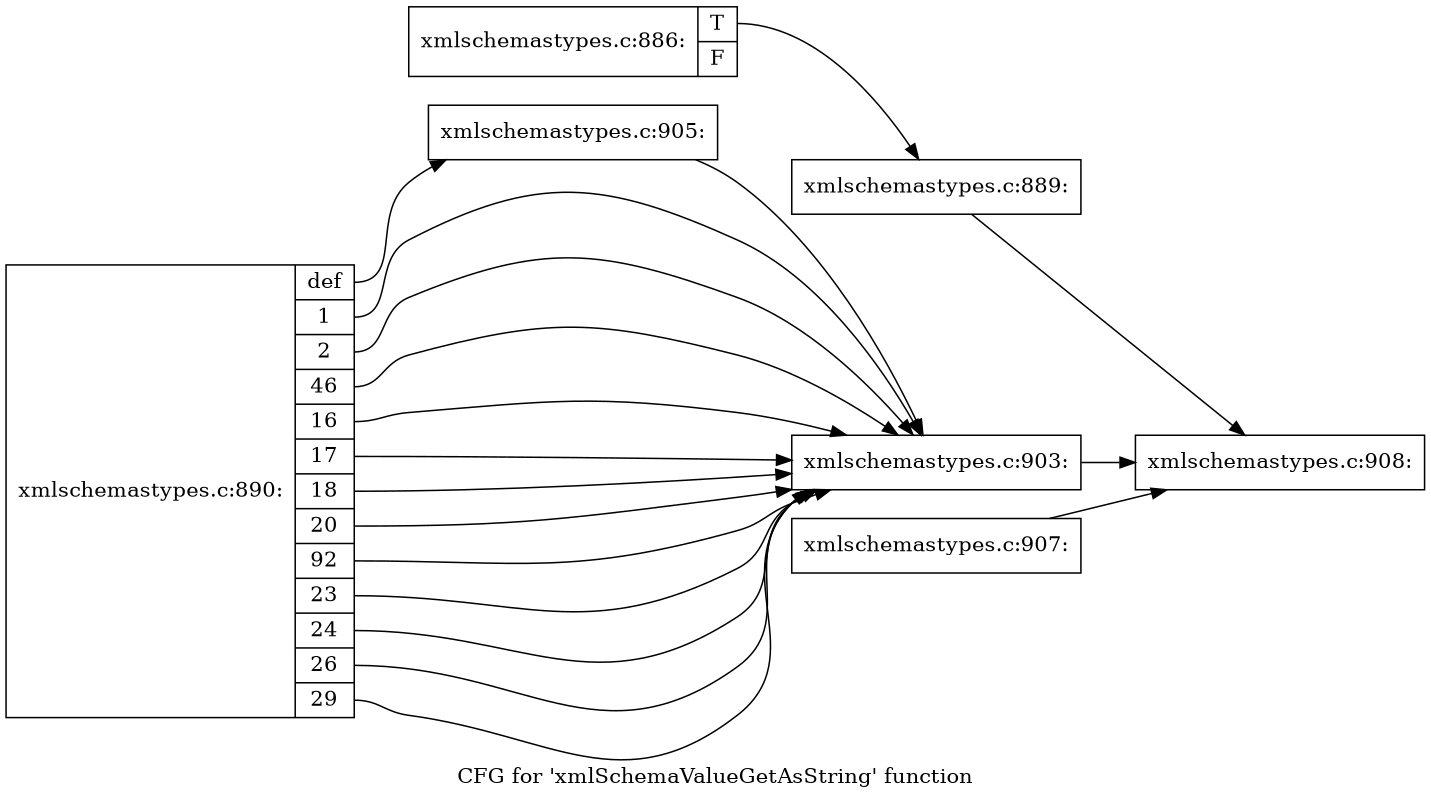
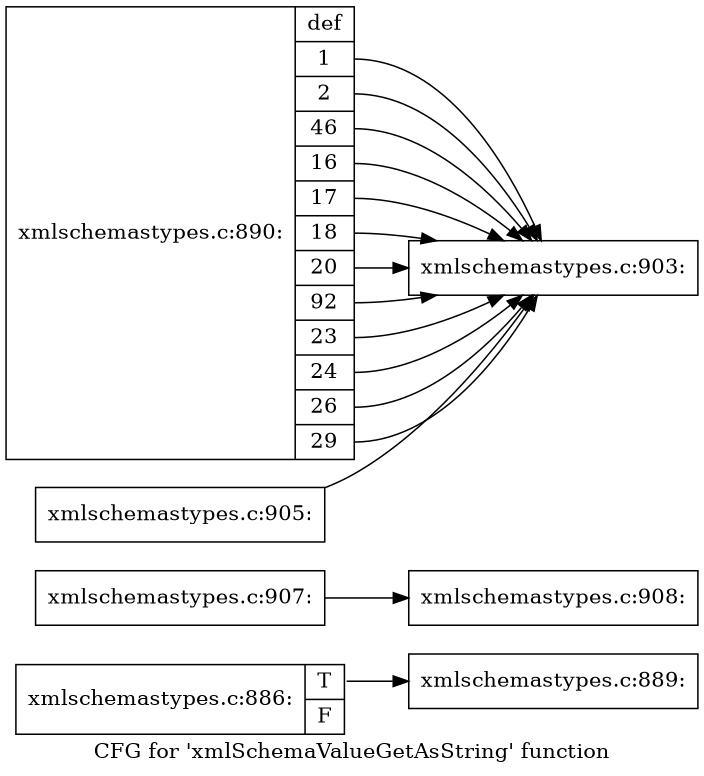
(388, 225) -> none
(1102, 320) -> none
(1100, 462) -> none
